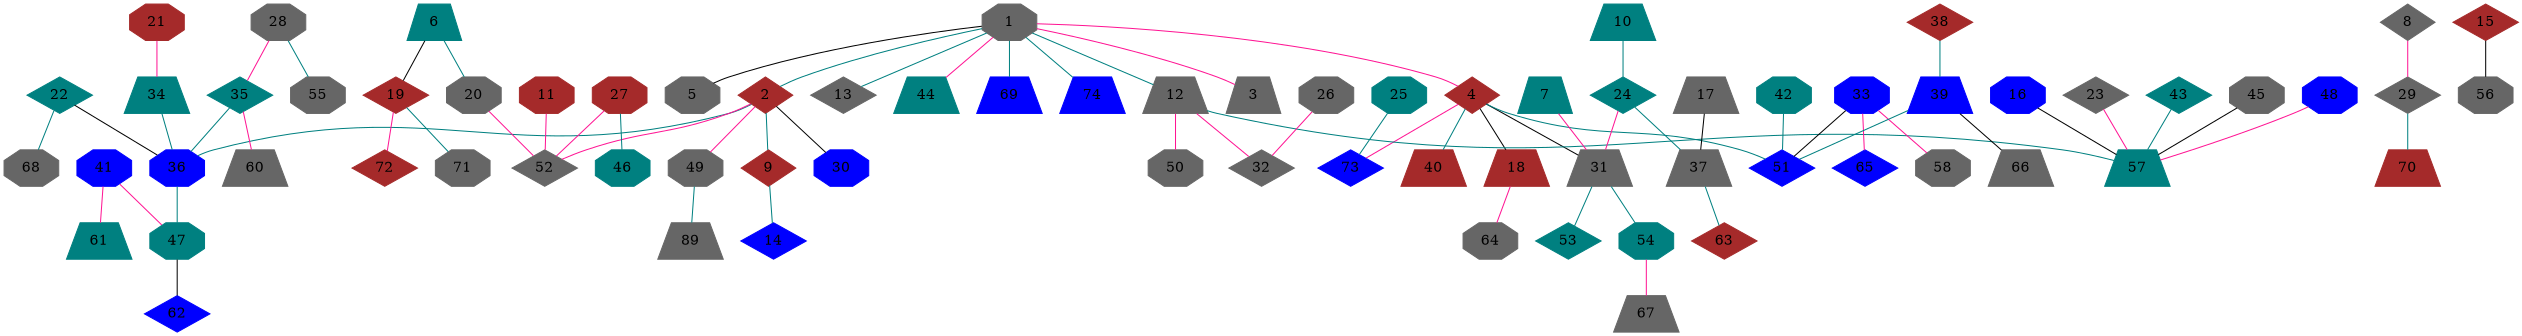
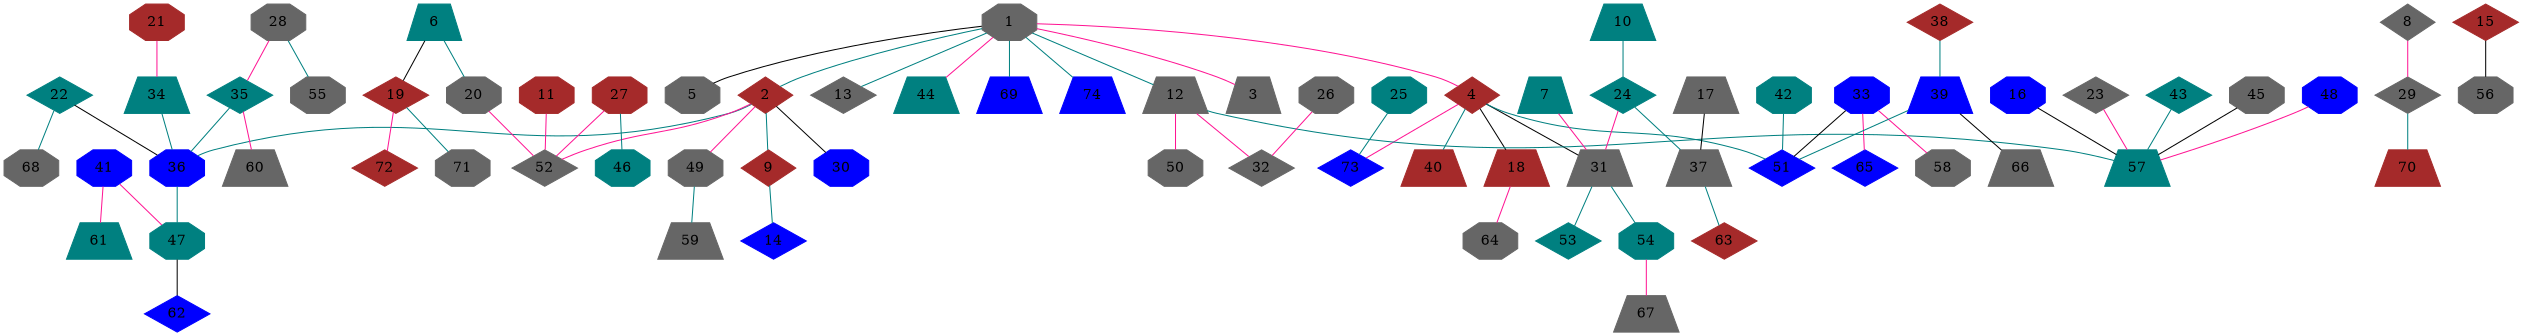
(691, 241) -> (691, 241)
